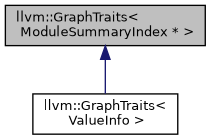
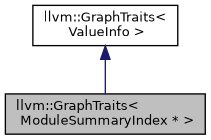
(105, 77) -> (105, 77)
